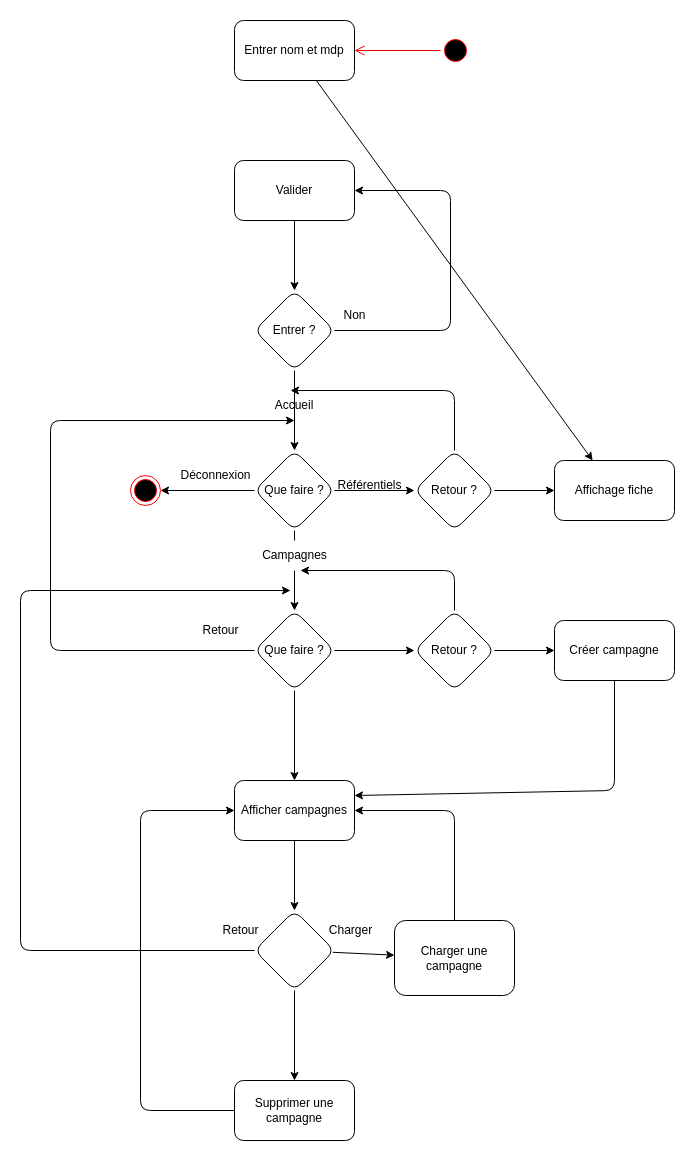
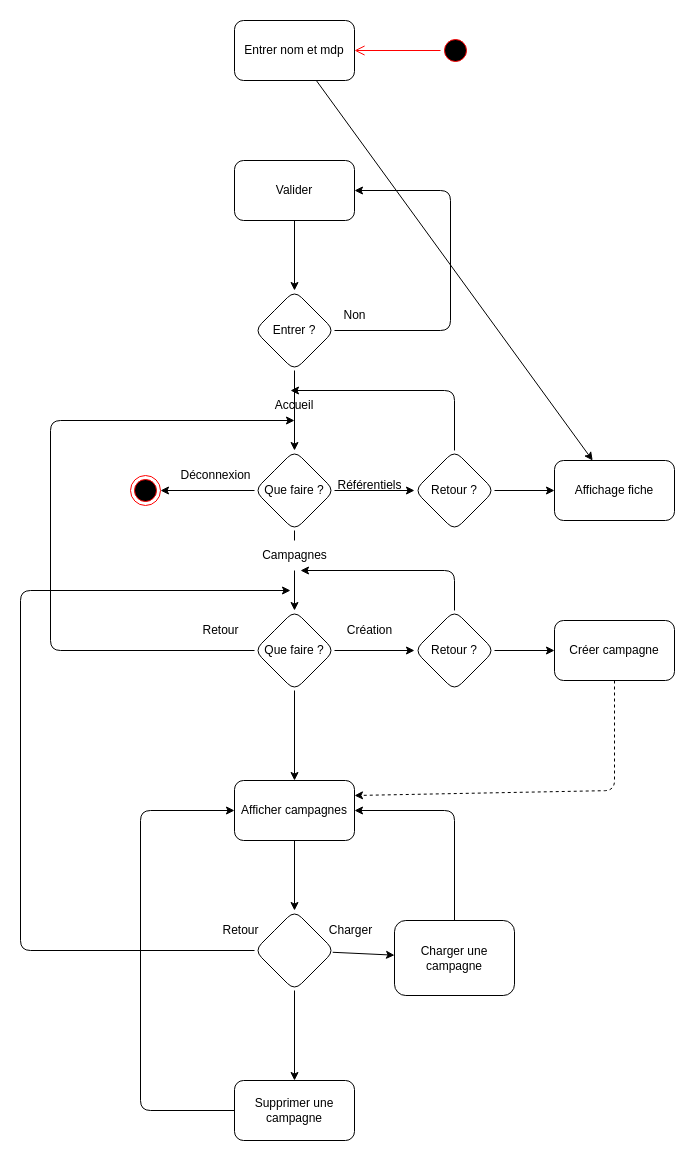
none -> (370, 631)
(537, 792) -> (537, 792)
